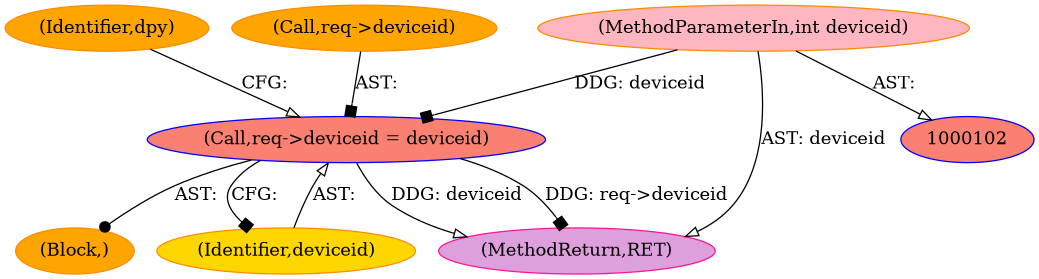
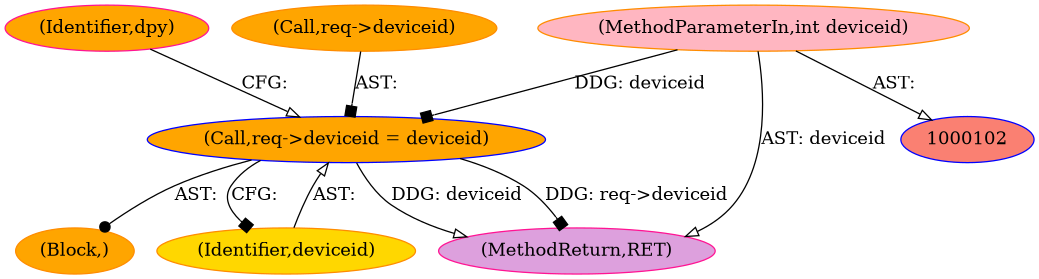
(107, 28) -> (107, 28)
(346, 140) -> (346, 140)
